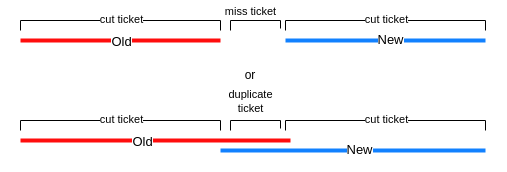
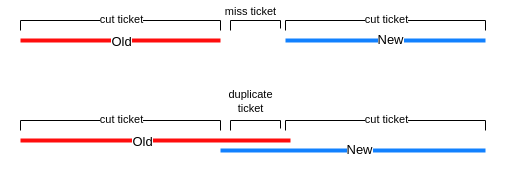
(251, 76) -> none
